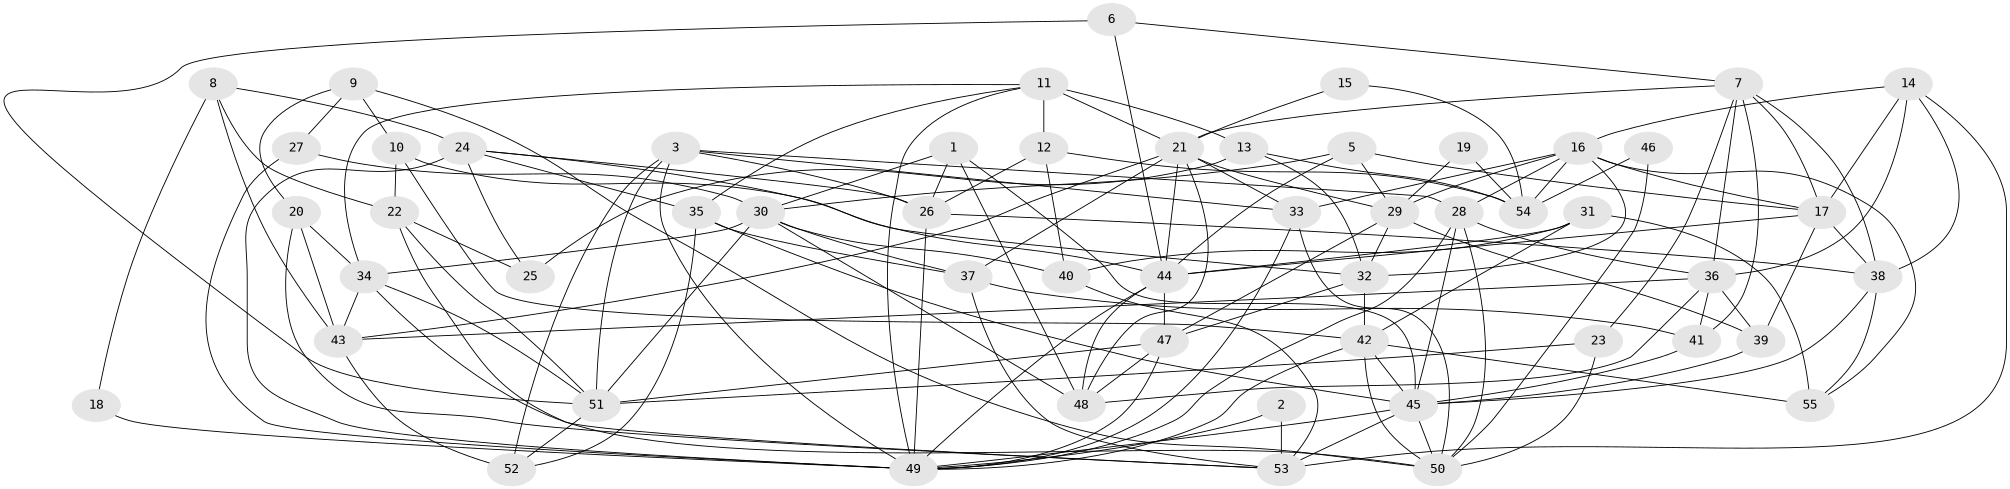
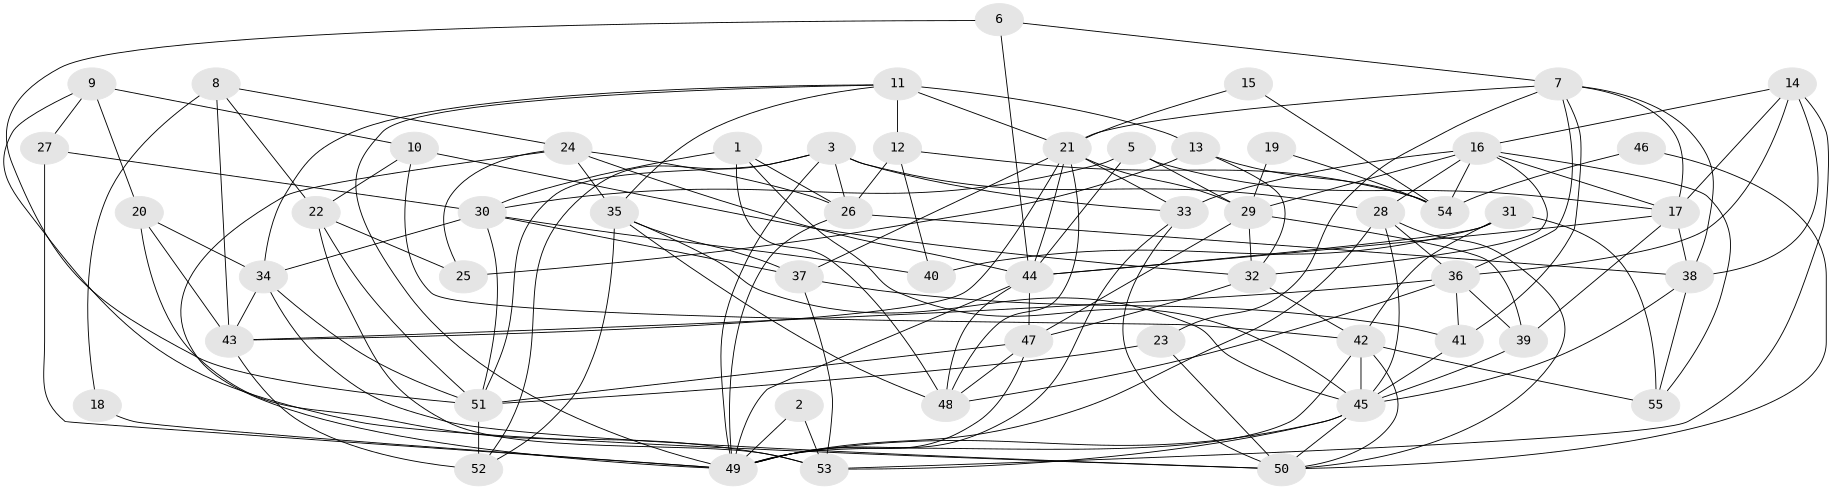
(914, 305) -> (758, 311)
(1261, 336) -> none
